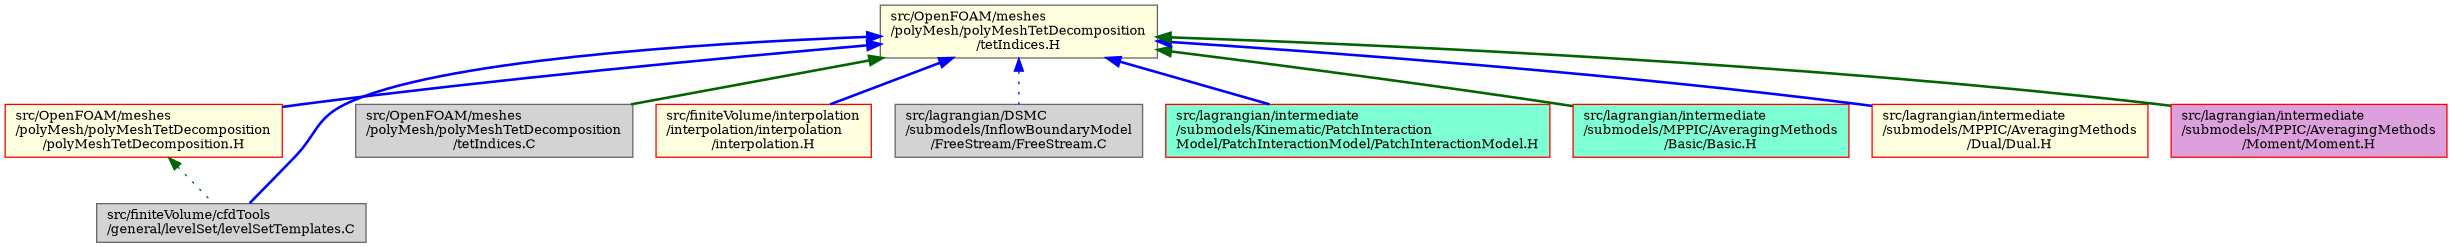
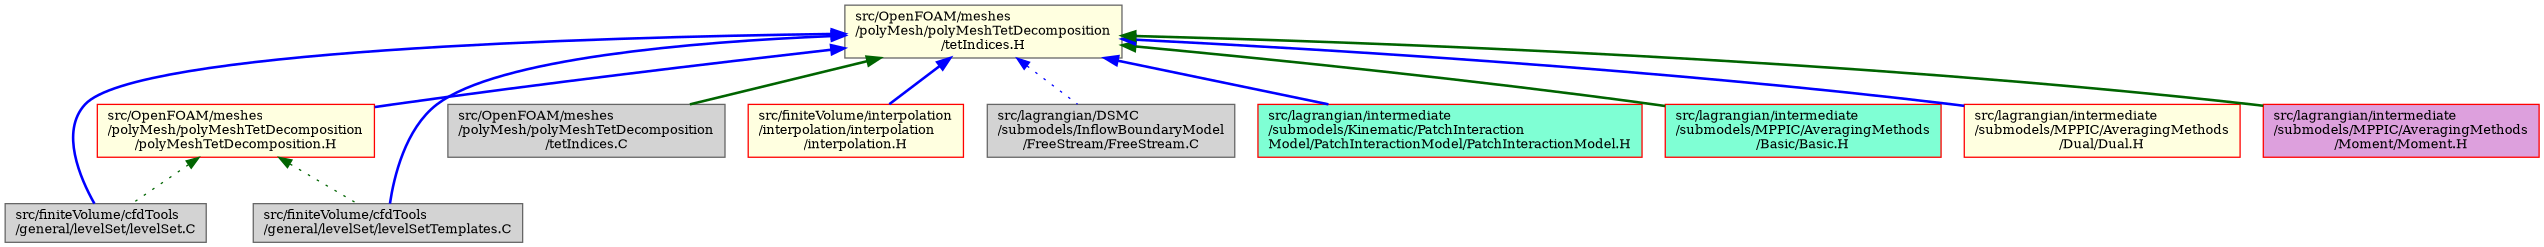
none -> (106, 223)
